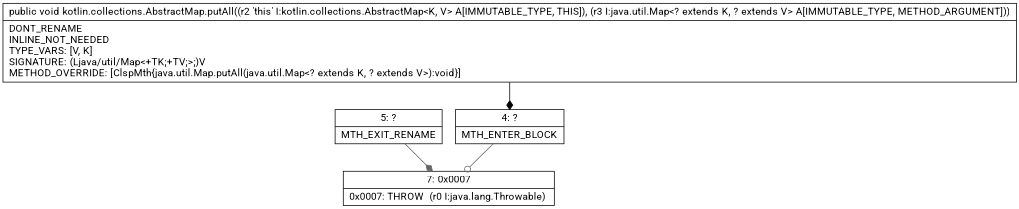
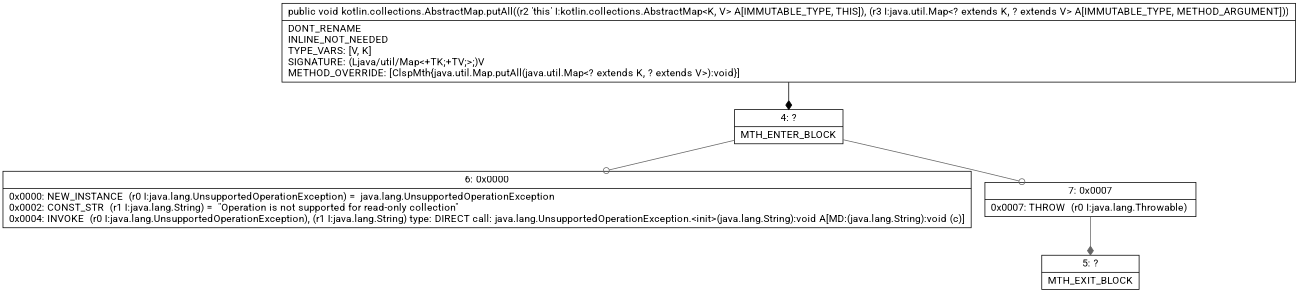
(389, 135) -> (1090, 281)
(416, 154) -> (1090, 232)
none -> (487, 200)
